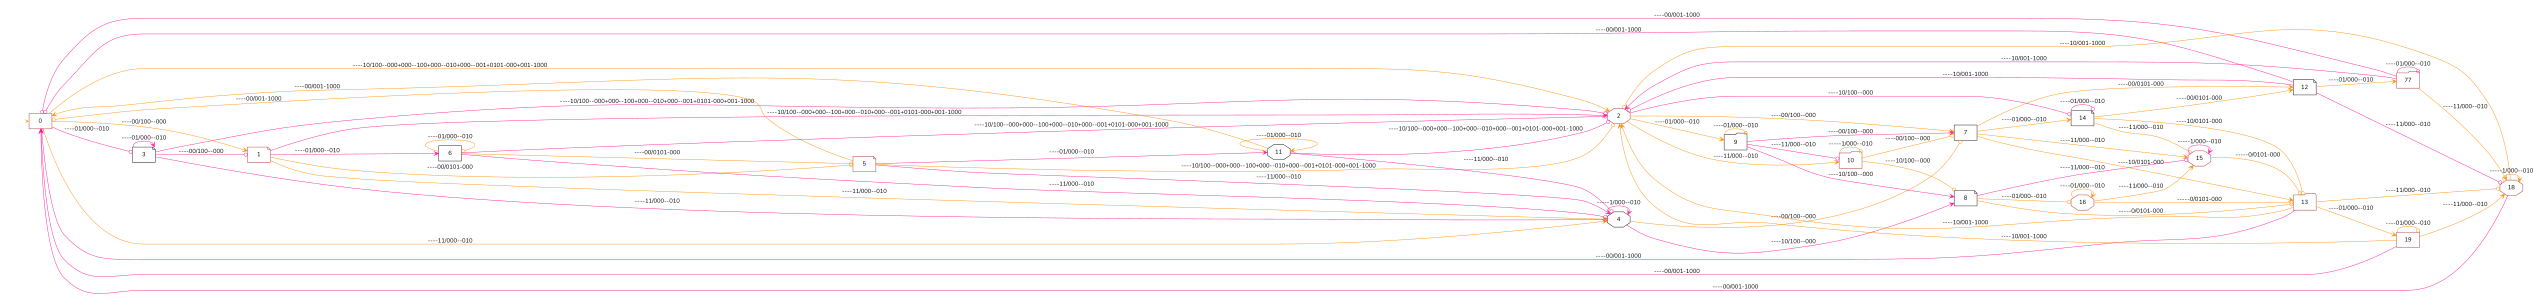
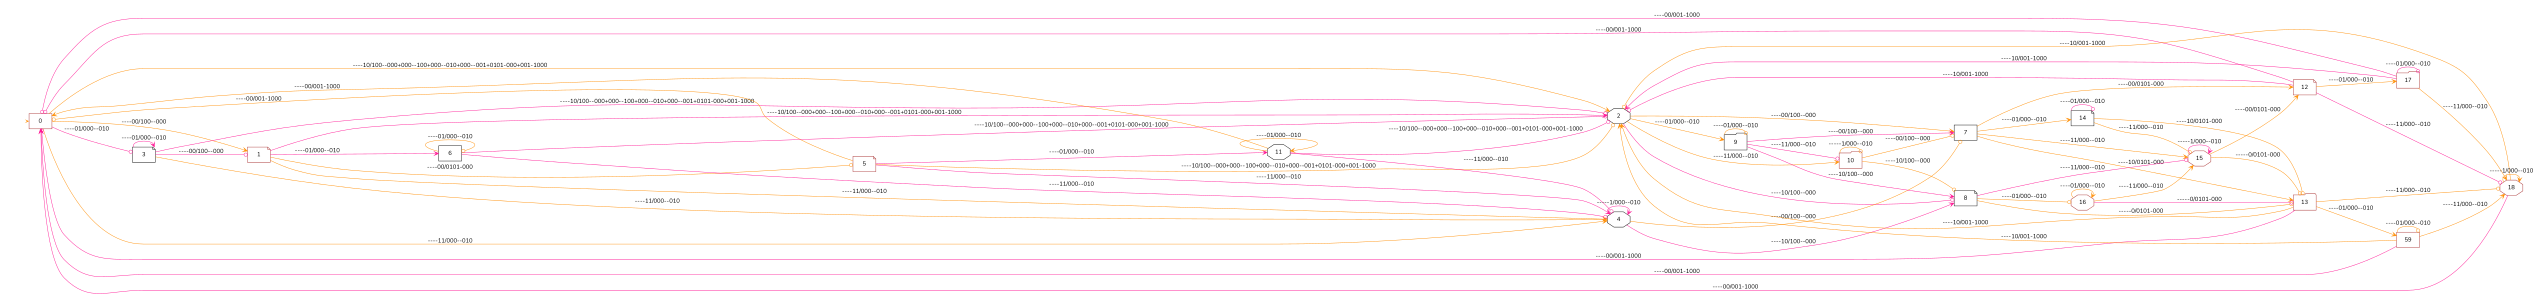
(2408, 81) -> (2408, 81)
(2305, 87) -> (2305, 87)
(1849, 96) -> (1776, 197)
(2192, 105) -> (2255, 130)
(1619, 116) -> (1619, 116)
(656, 159) -> none
(2192, 203) -> (2192, 203)
(878, 215) -> (878, 215)
(2408, 240) -> (2408, 240)
